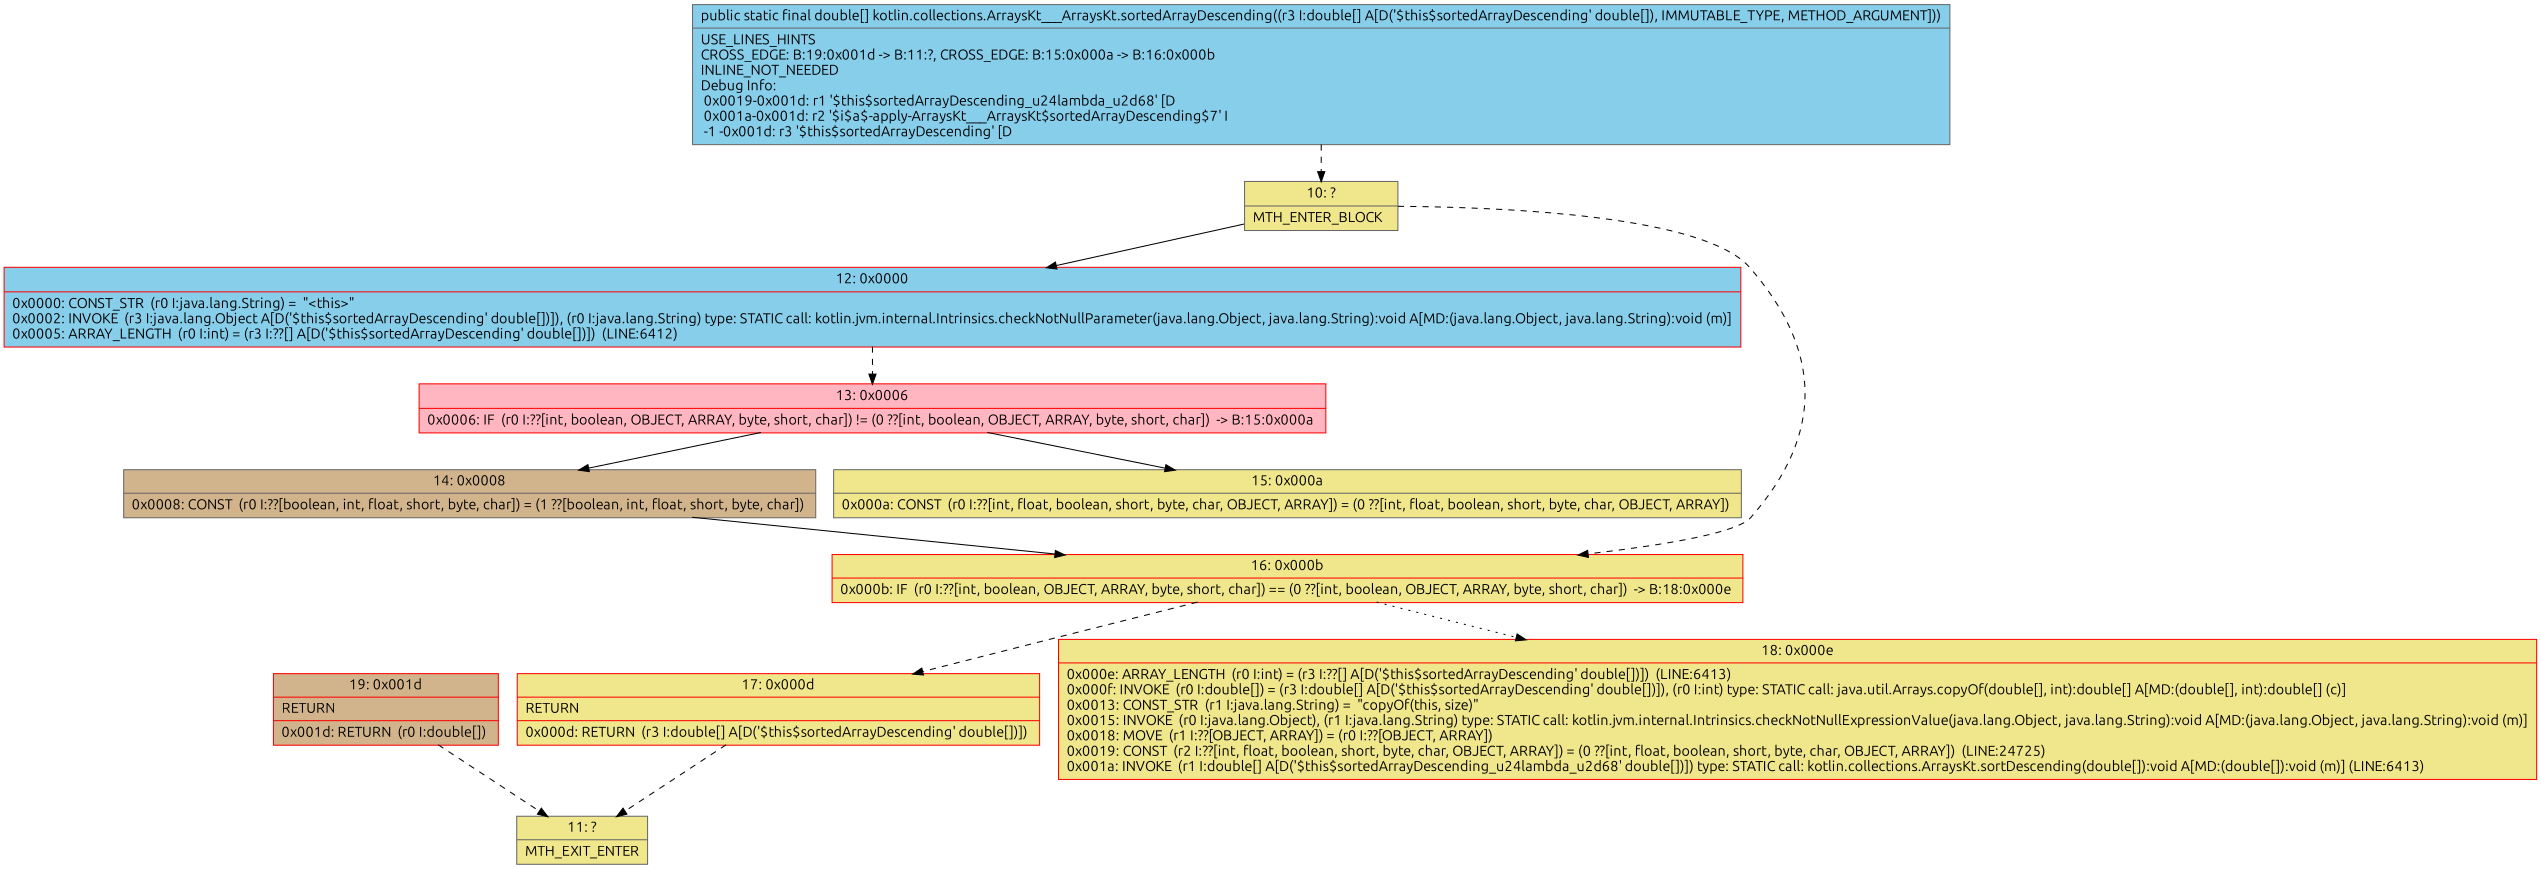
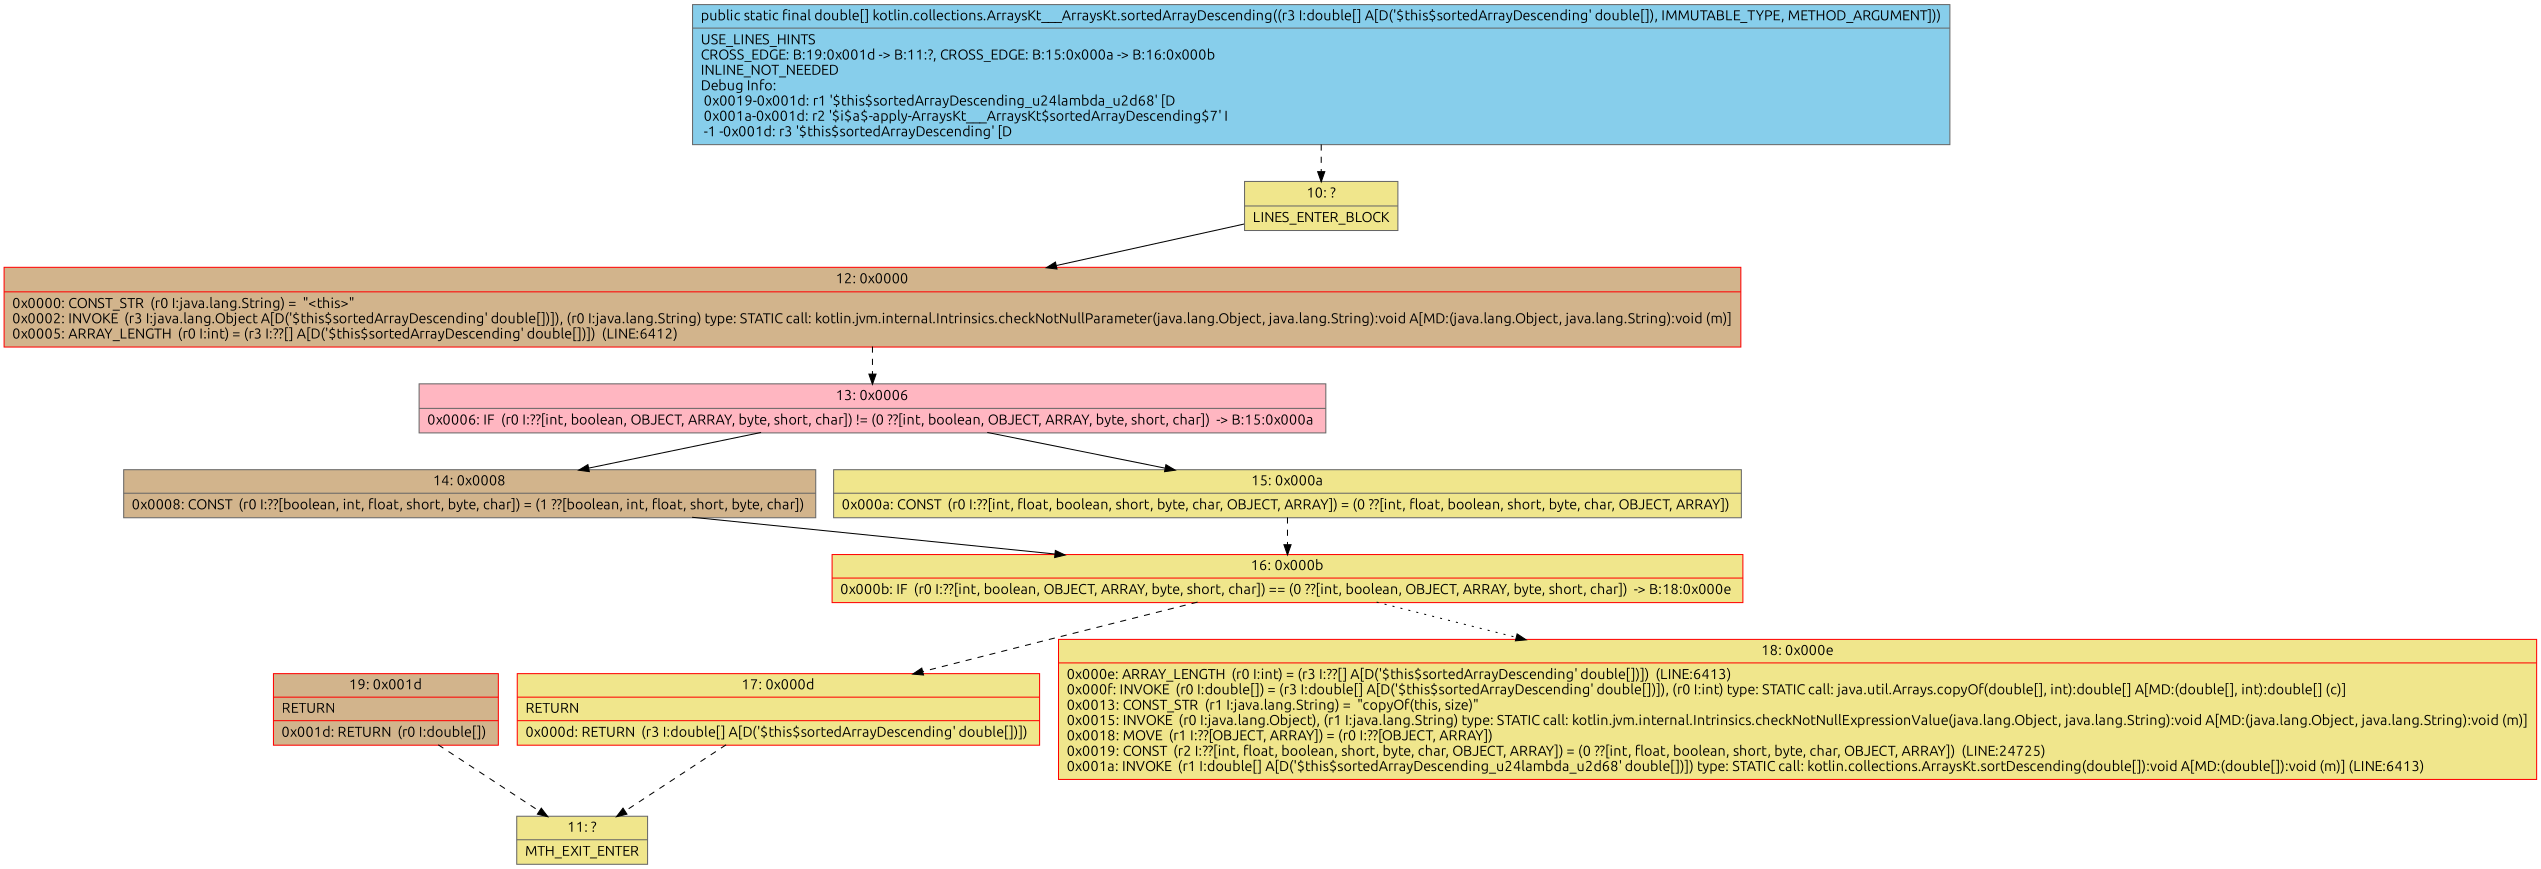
(1318, 218) -> (1321, 218)
(1775, 301) -> (1287, 531)
(872, 307) -> (872, 307)
(872, 408) -> (872, 408)
